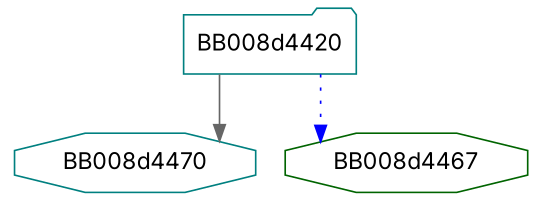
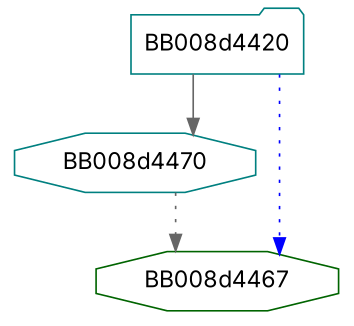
none -> (176, 214)
